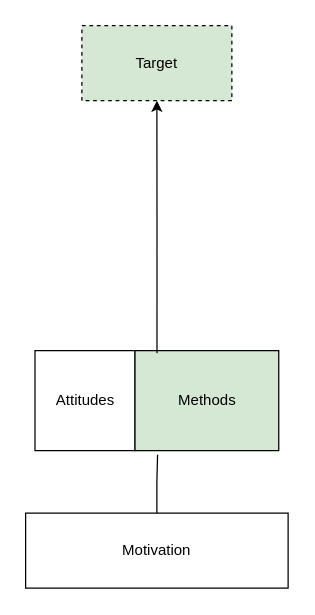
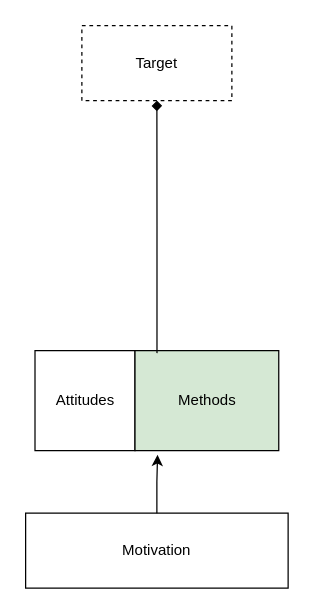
(157, 63) -> (157, 63)
(157, 111) -> (157, 111)
(157, 461) -> (157, 465)
